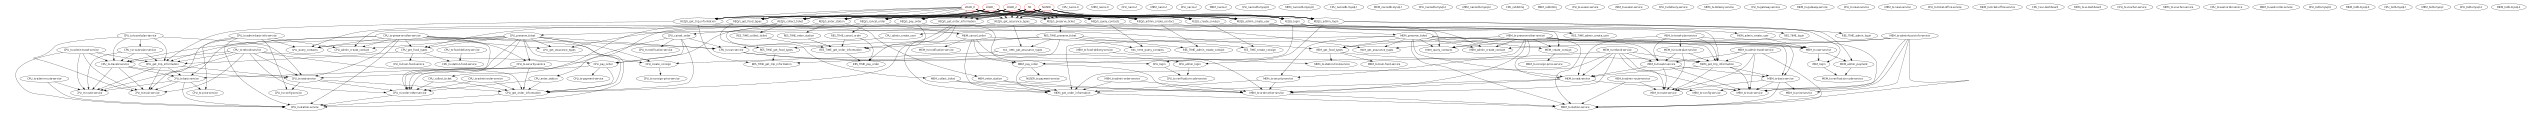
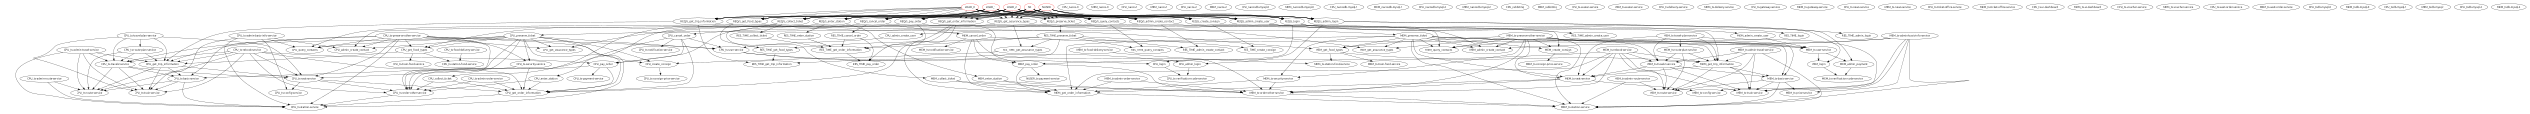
(205, 93) -> none
